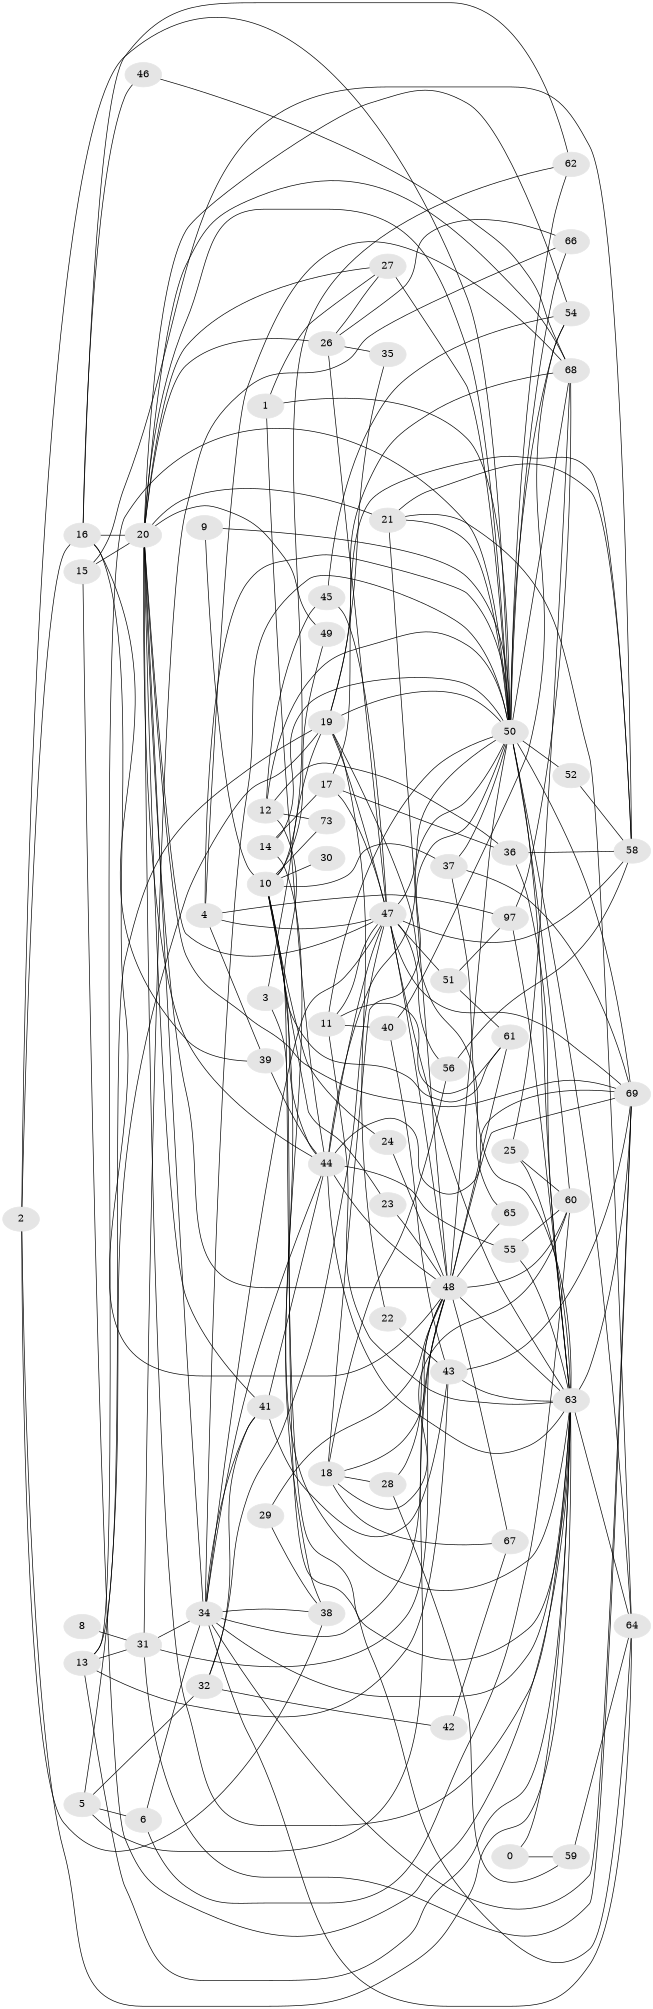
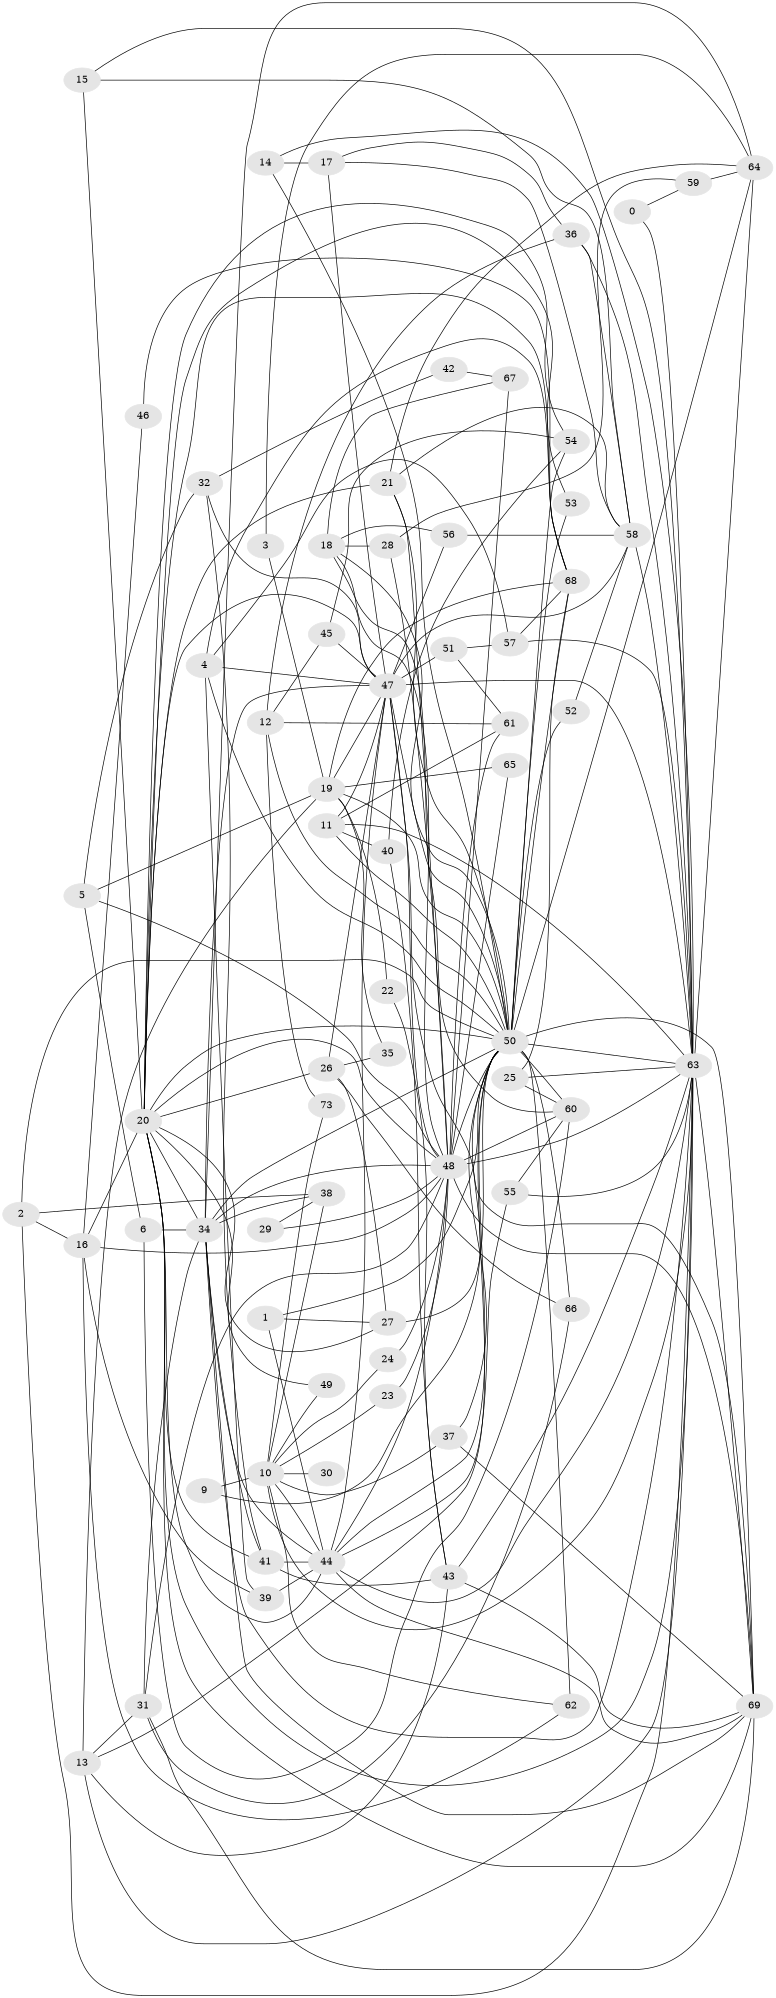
none -> (571, 504)
(510, 918) -> (510, 644)
(488, 1159) -> (658, 673)
(82, 1627) -> none
